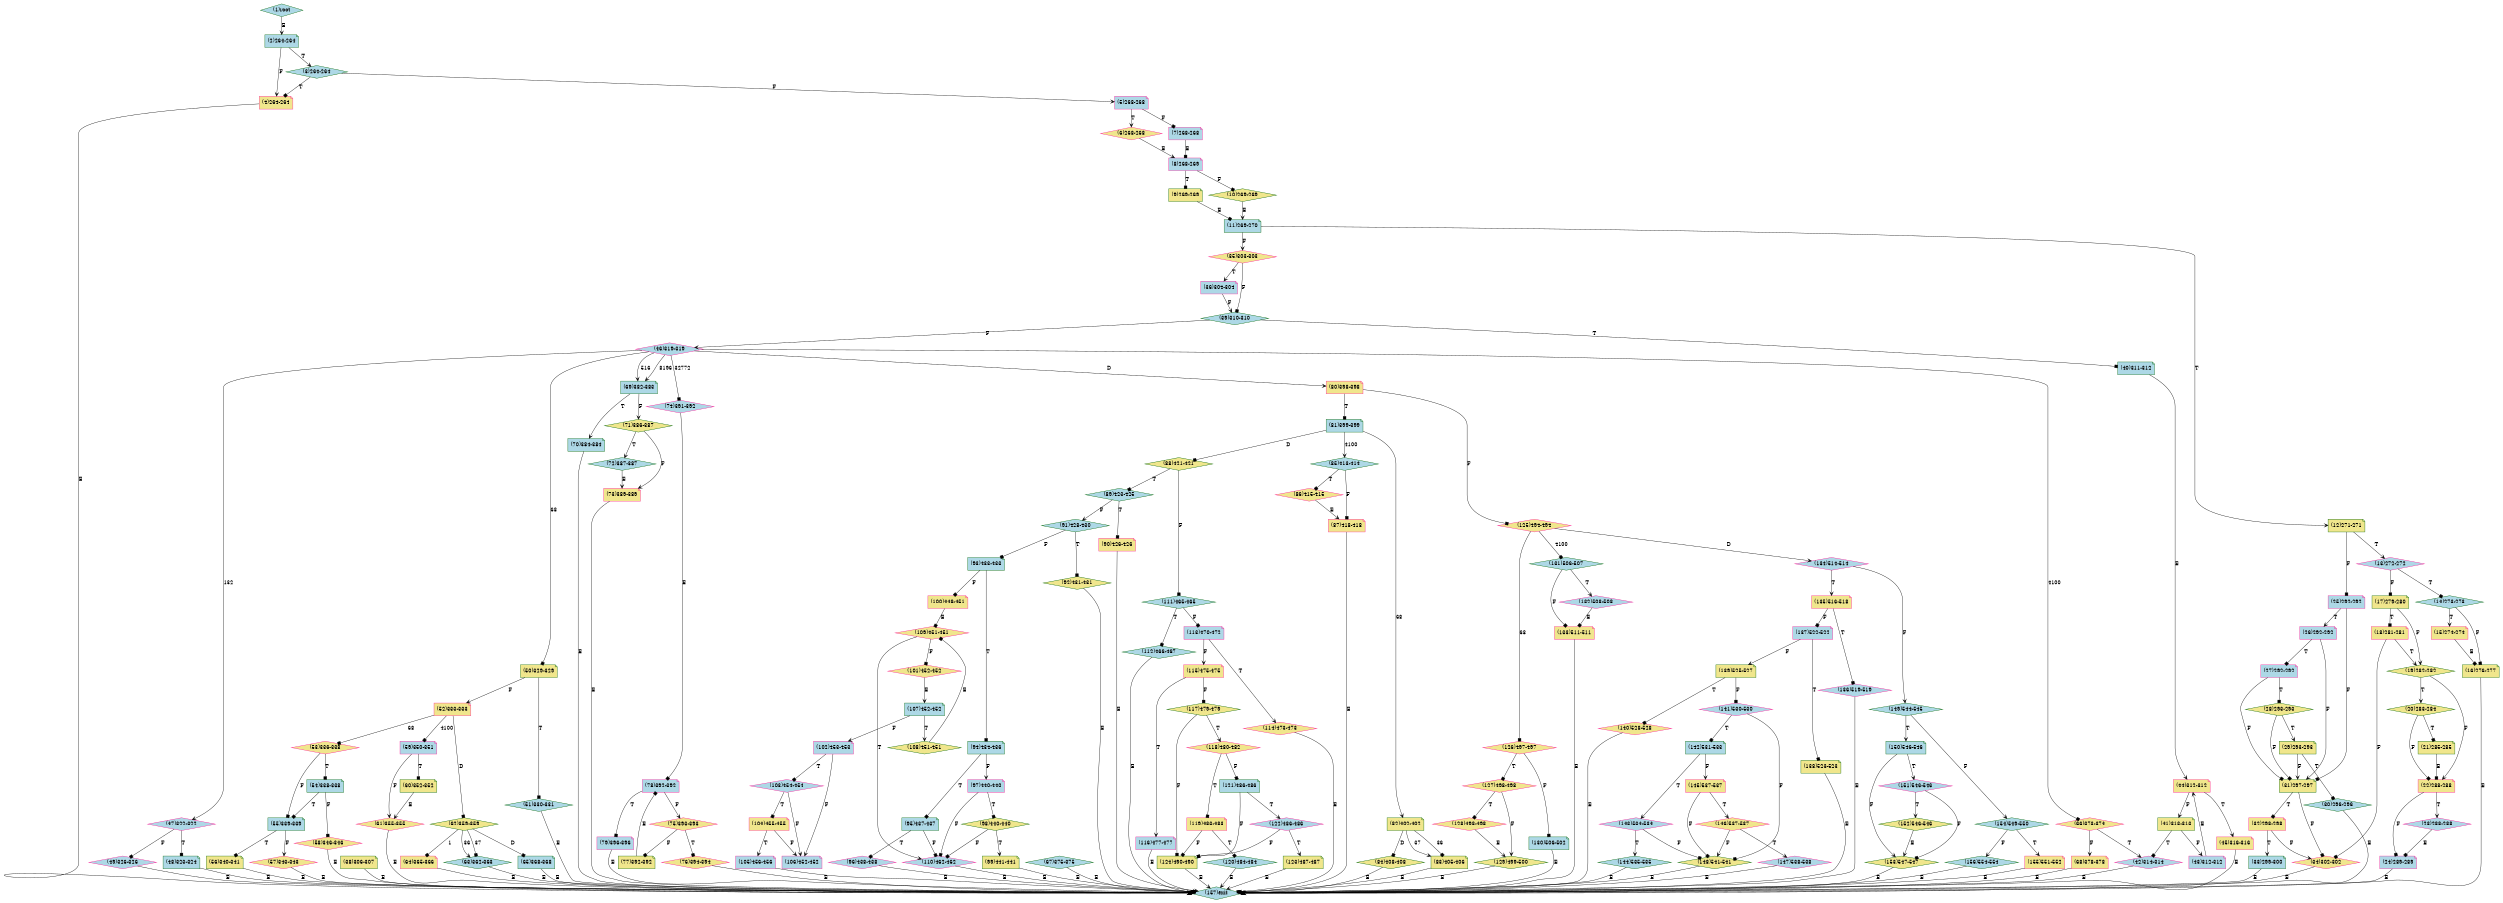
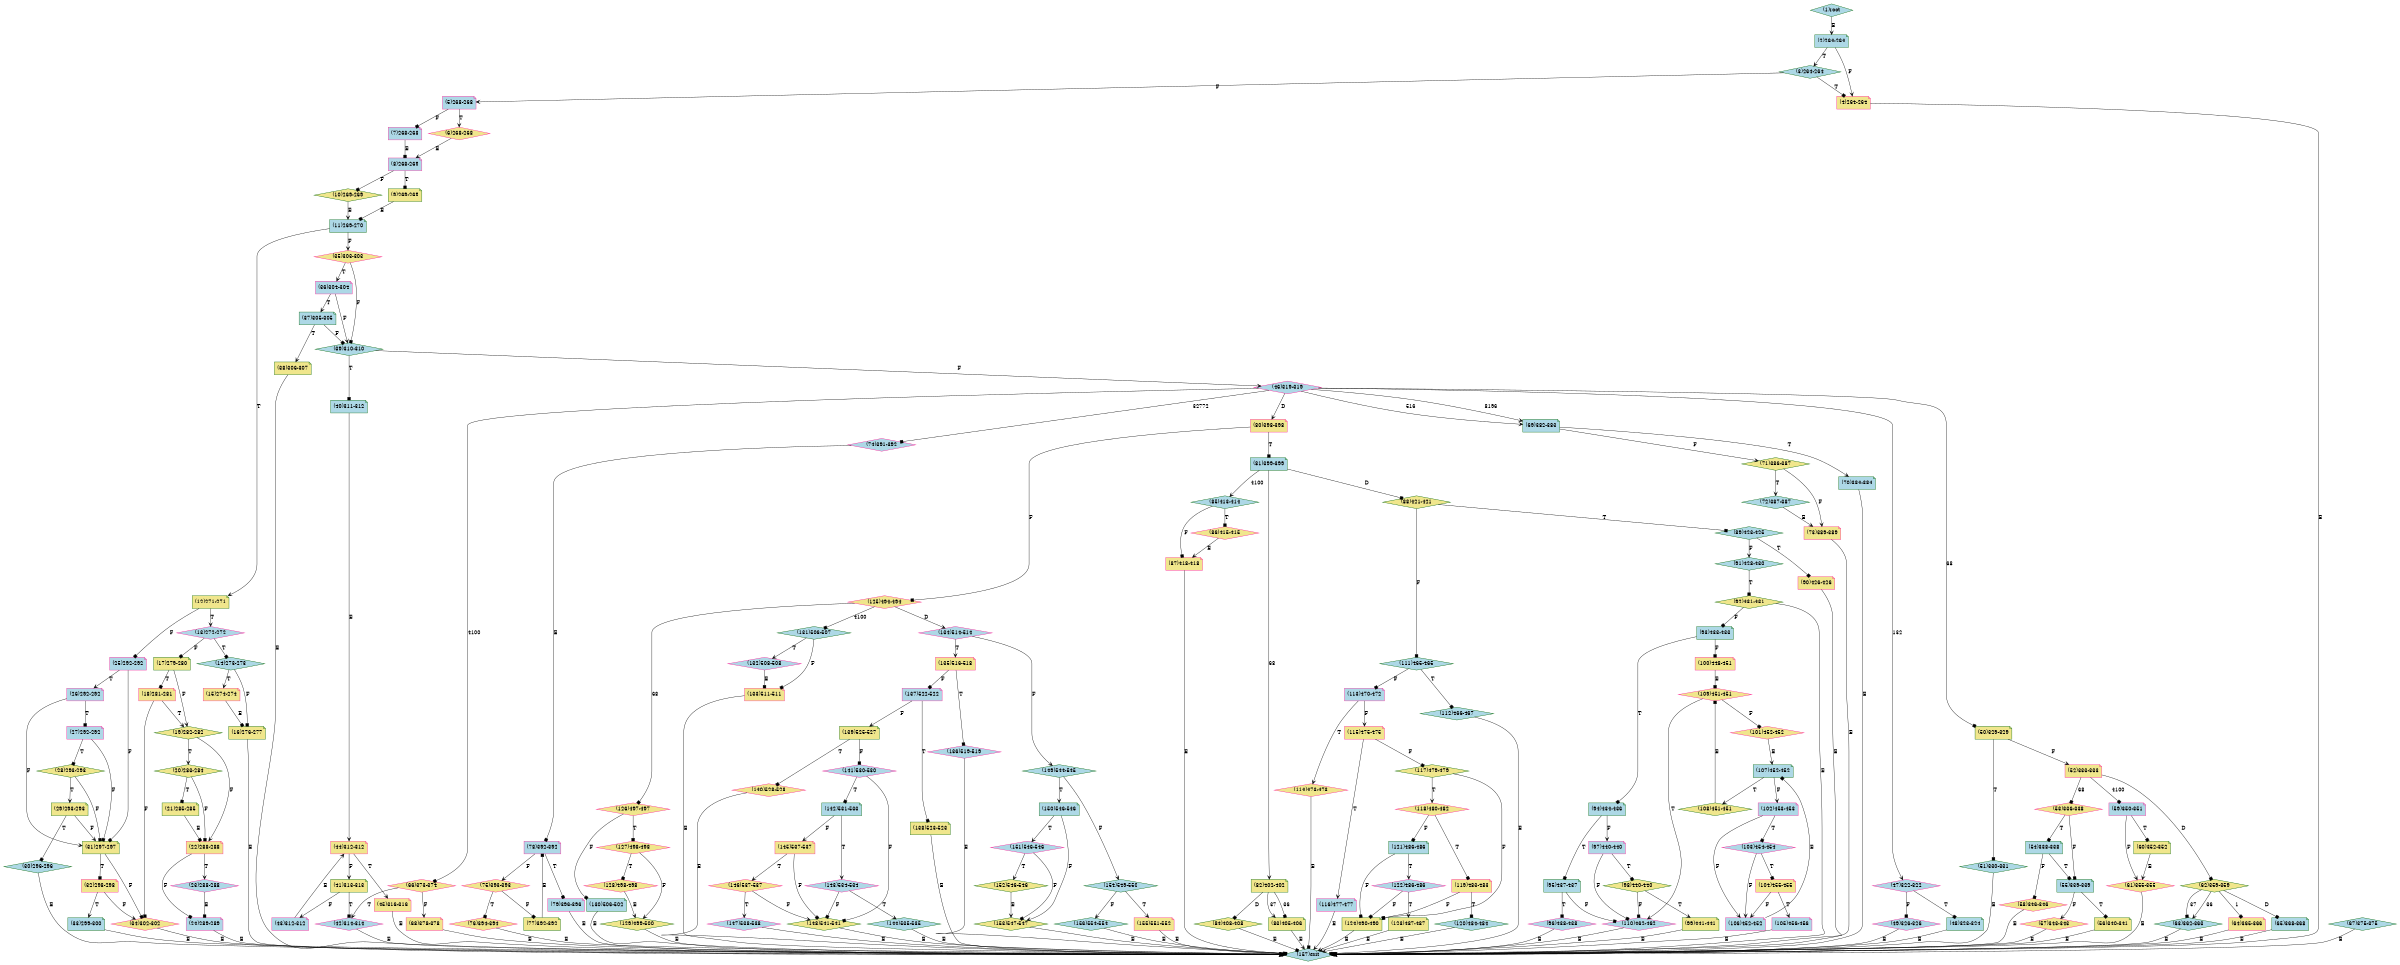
none -> (318, 318)
(1035, 543) -> (1734, 616)
none -> (1809, 855)
